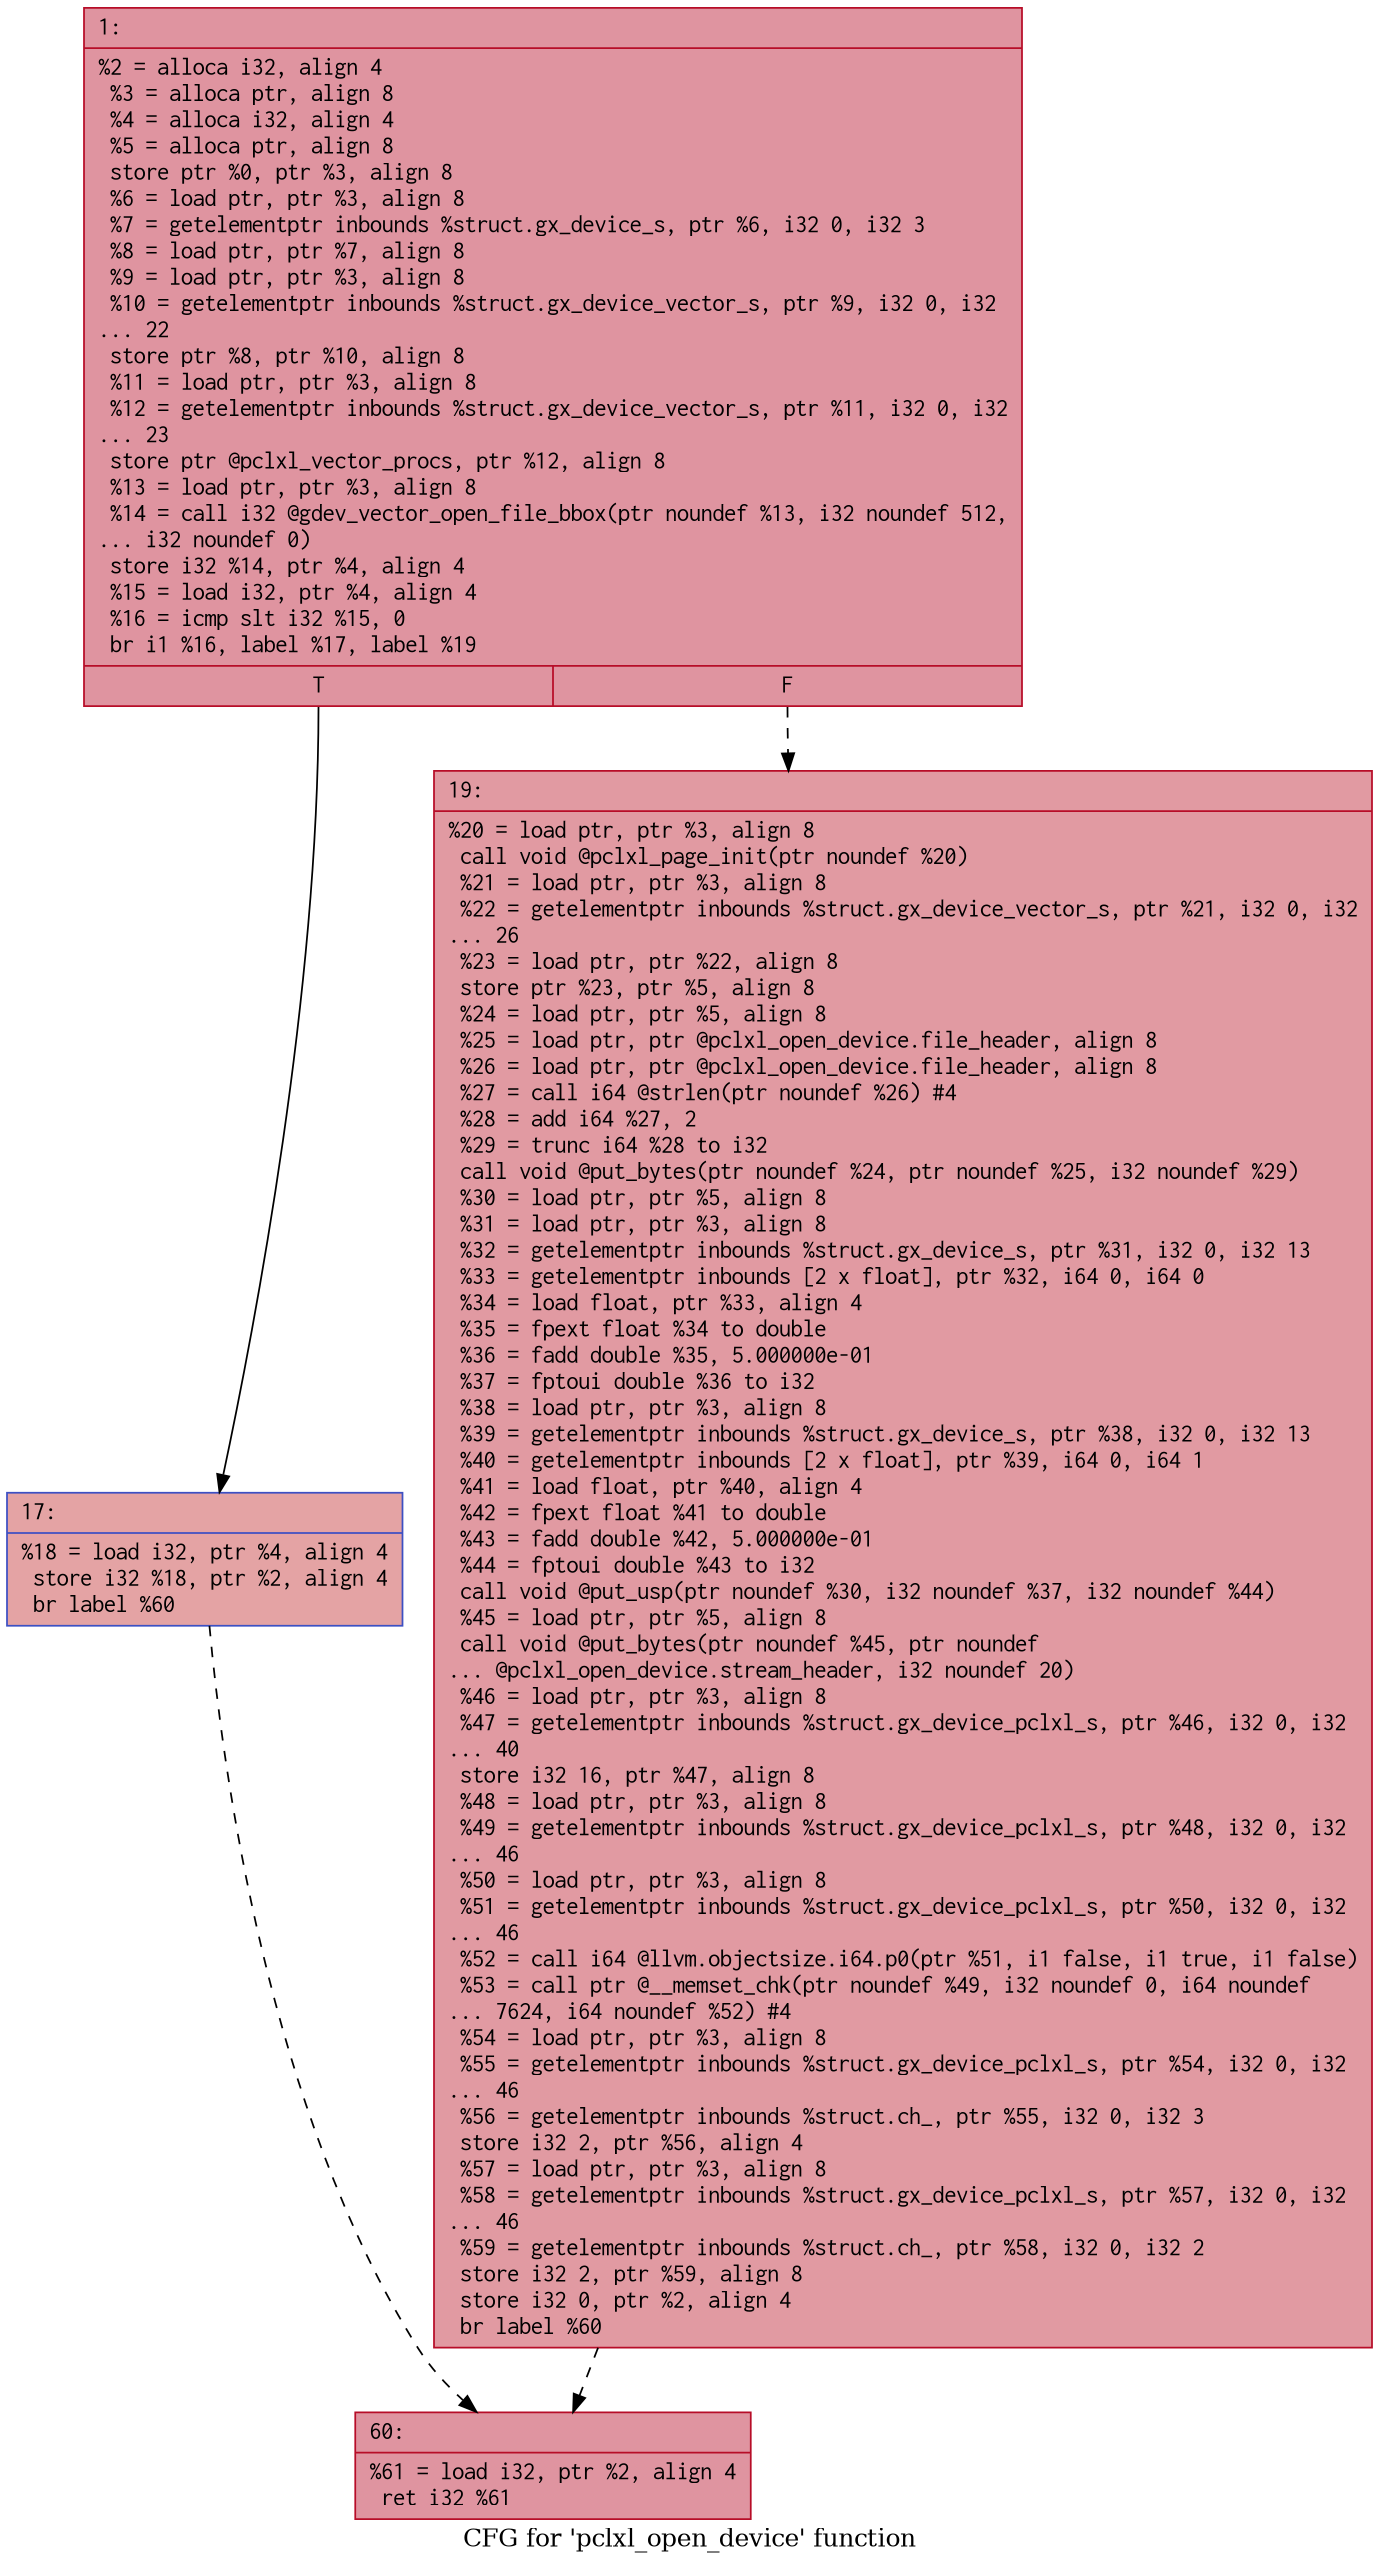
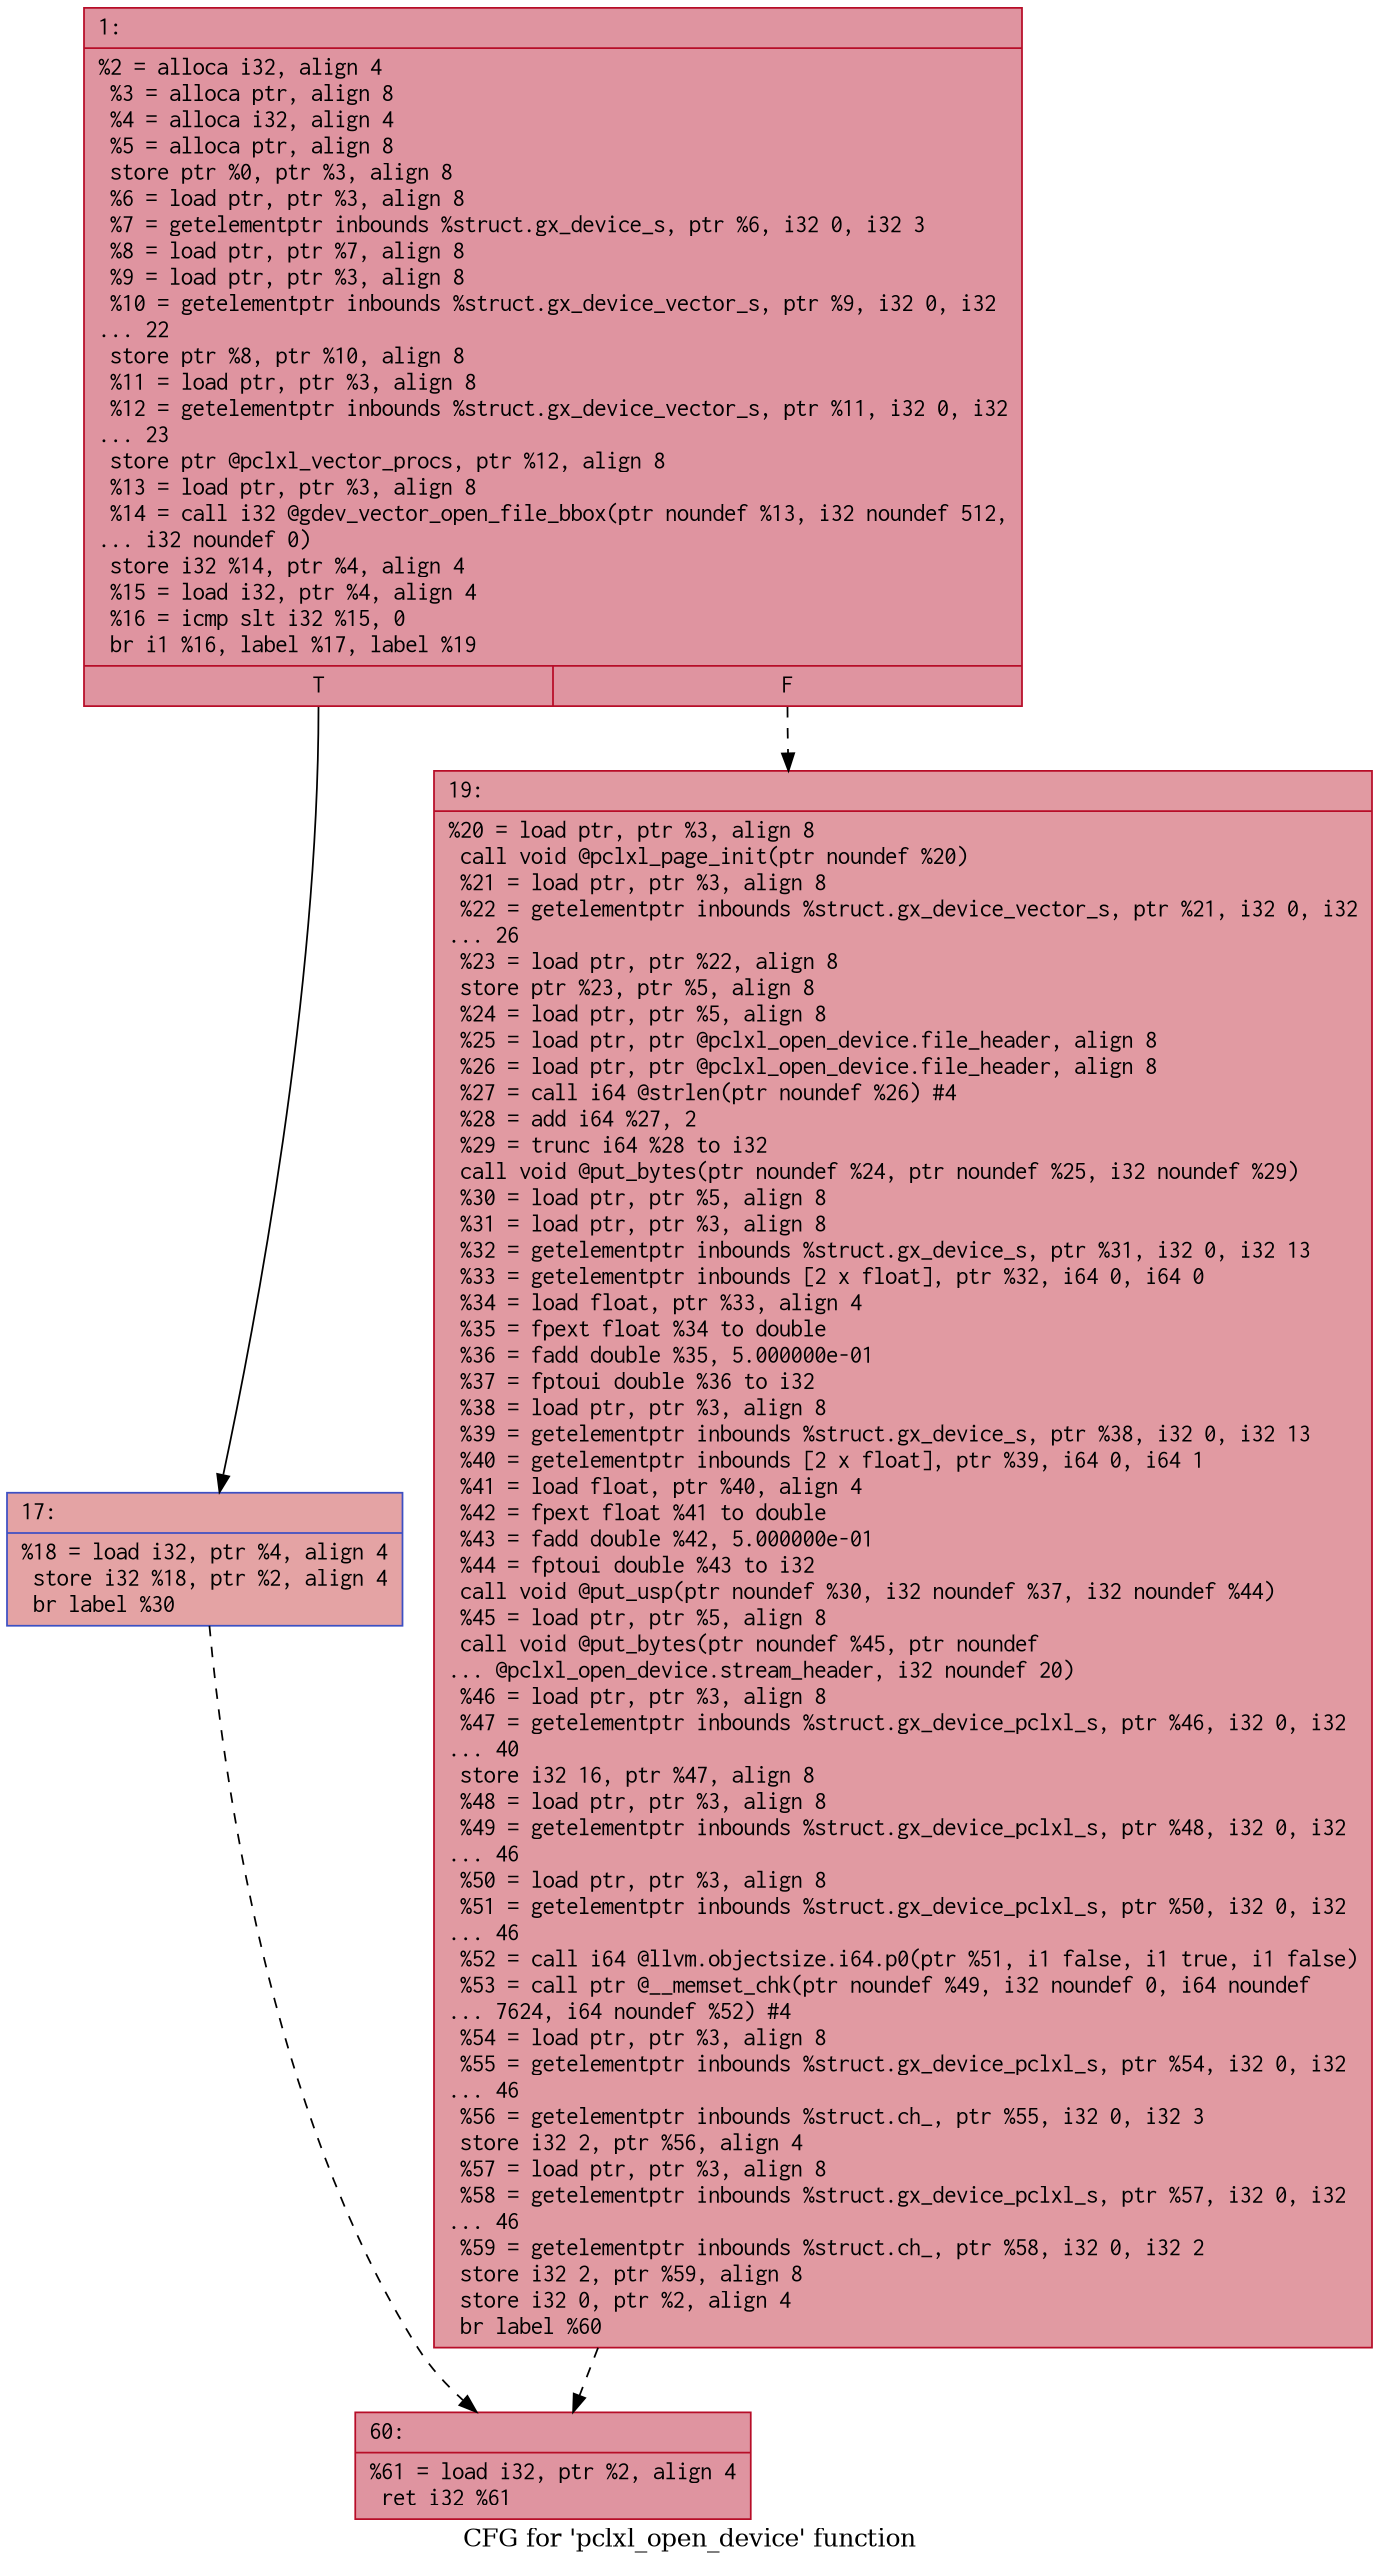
(98, 1605) -> (98, 1605)
